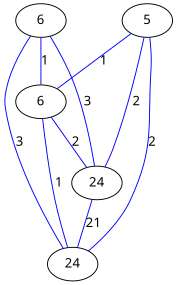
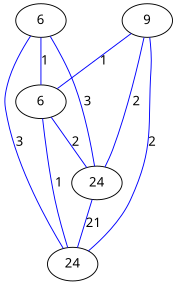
(147, 21) -> (147, 21)
